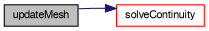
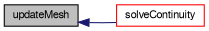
(92, 8) -> (103, 23)
